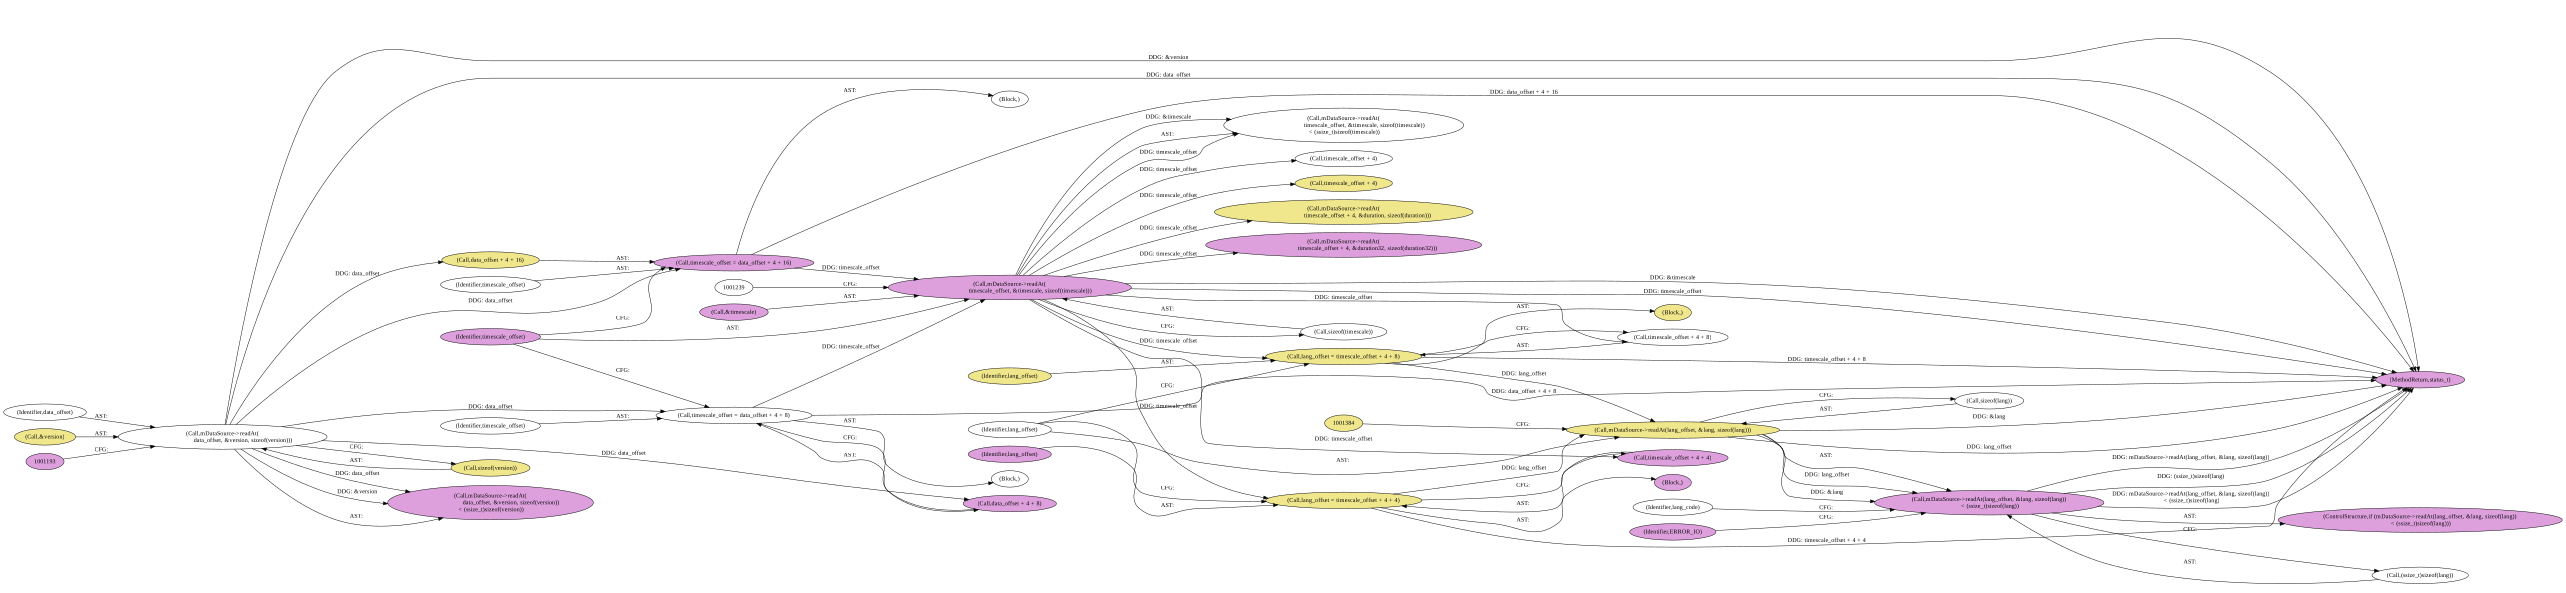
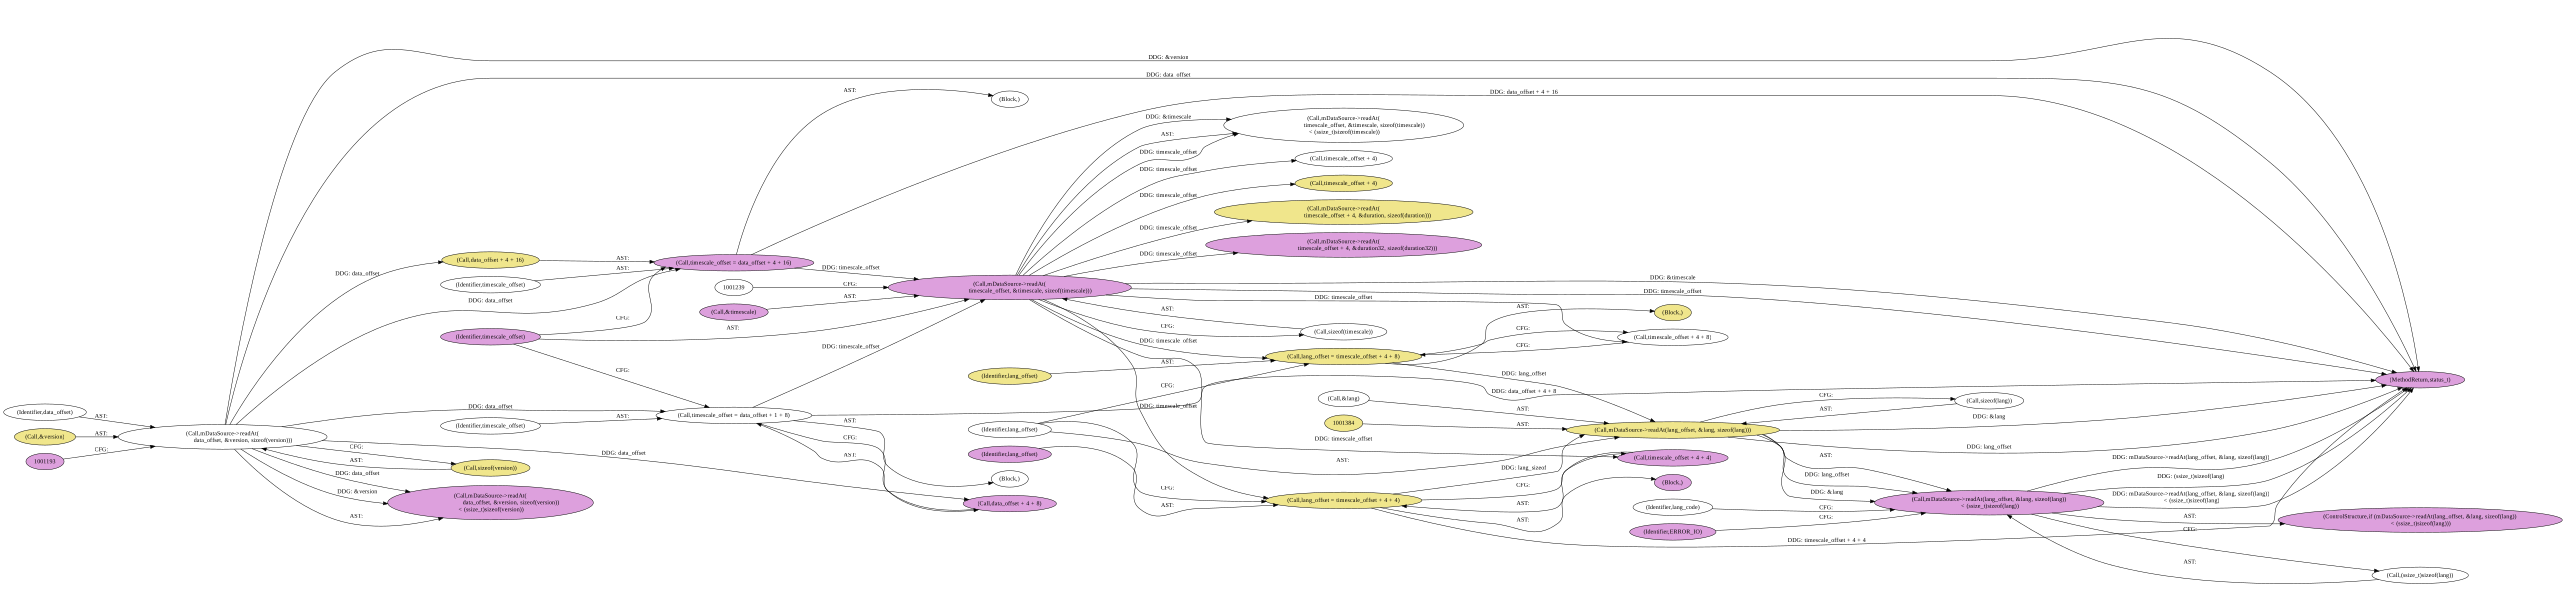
(1524, 345) -> (1524, 345)
(1897, 364) -> none
none -> (1344, 398)
(734, 415) -> (734, 415)
(1524, 424) -> (1524, 424)
(1524, 468) -> (1524, 468)
